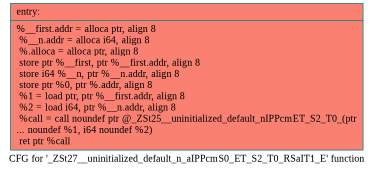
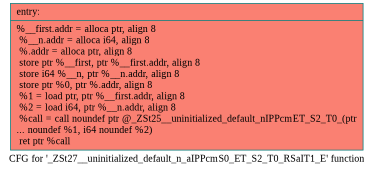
(77, 51) -> (74, 51)
